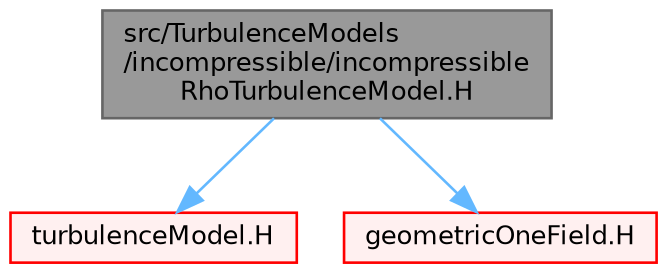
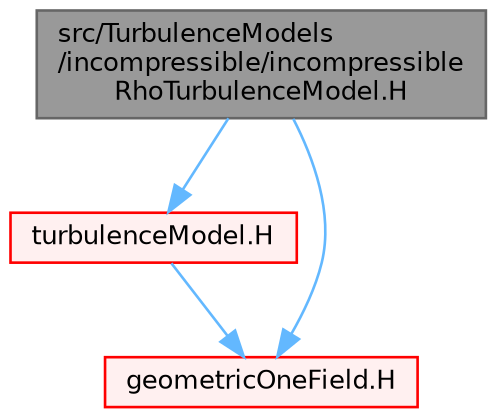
none -> (199, 300)
